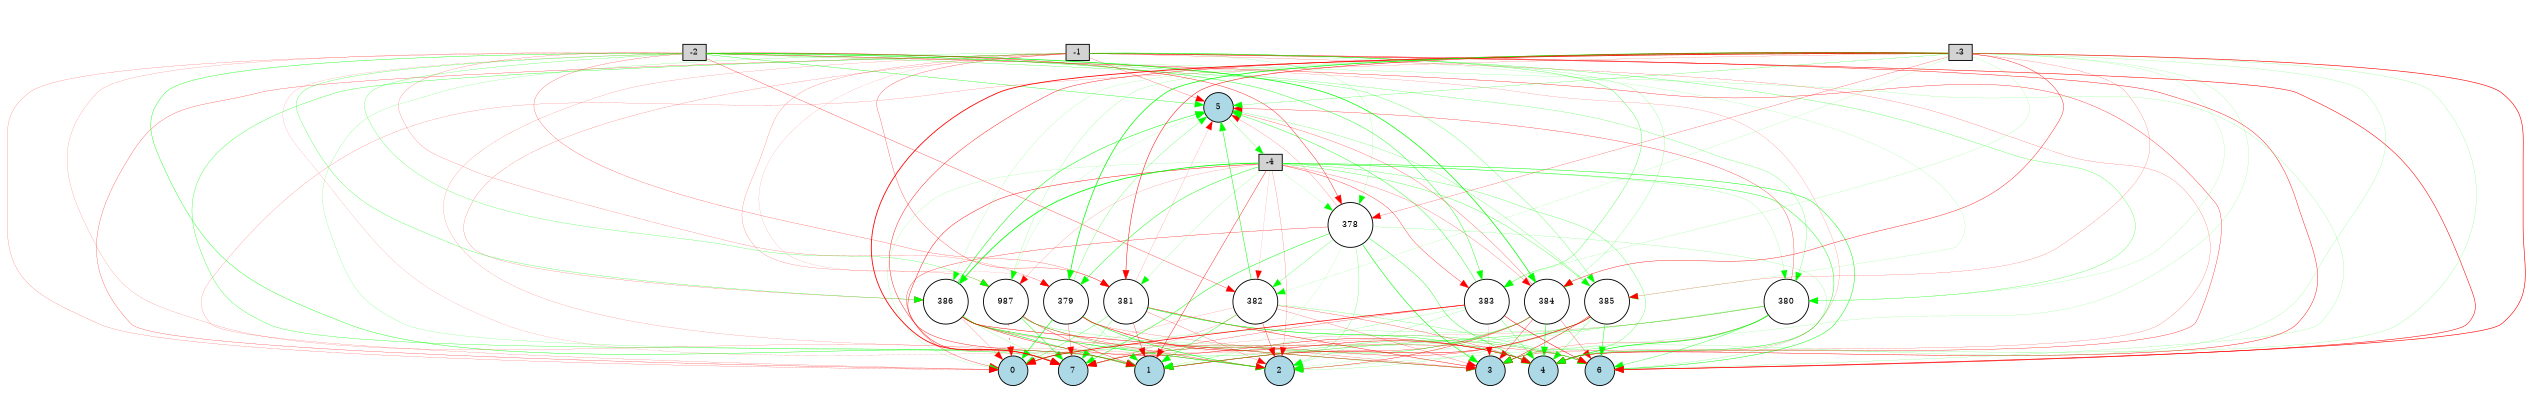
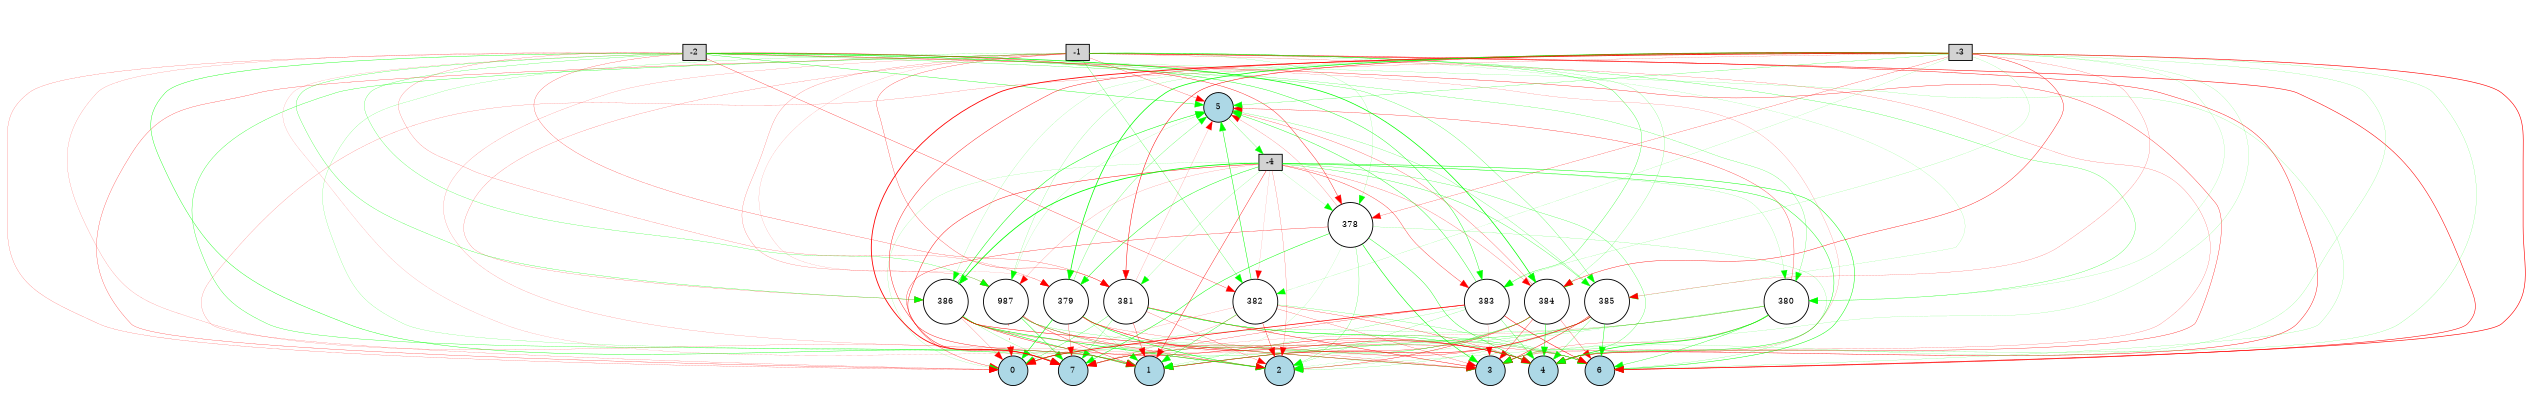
(1306, 260) -> (1145, 147)
